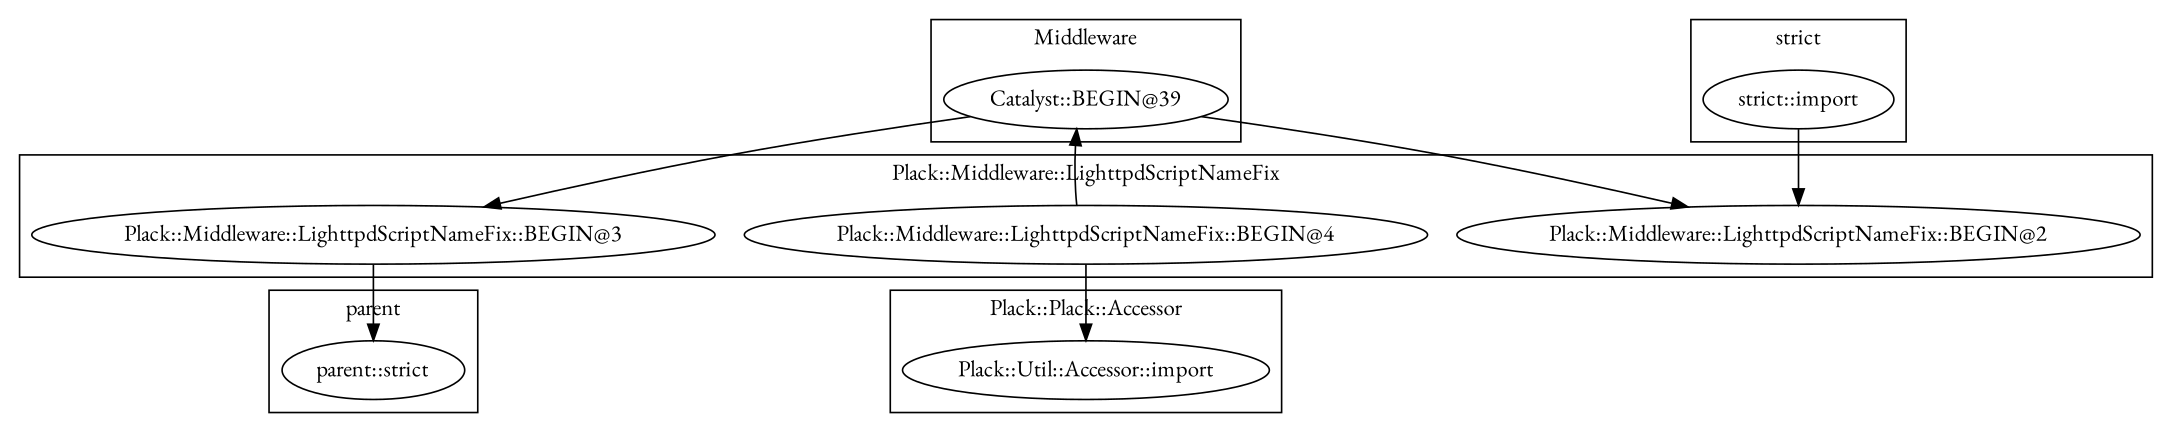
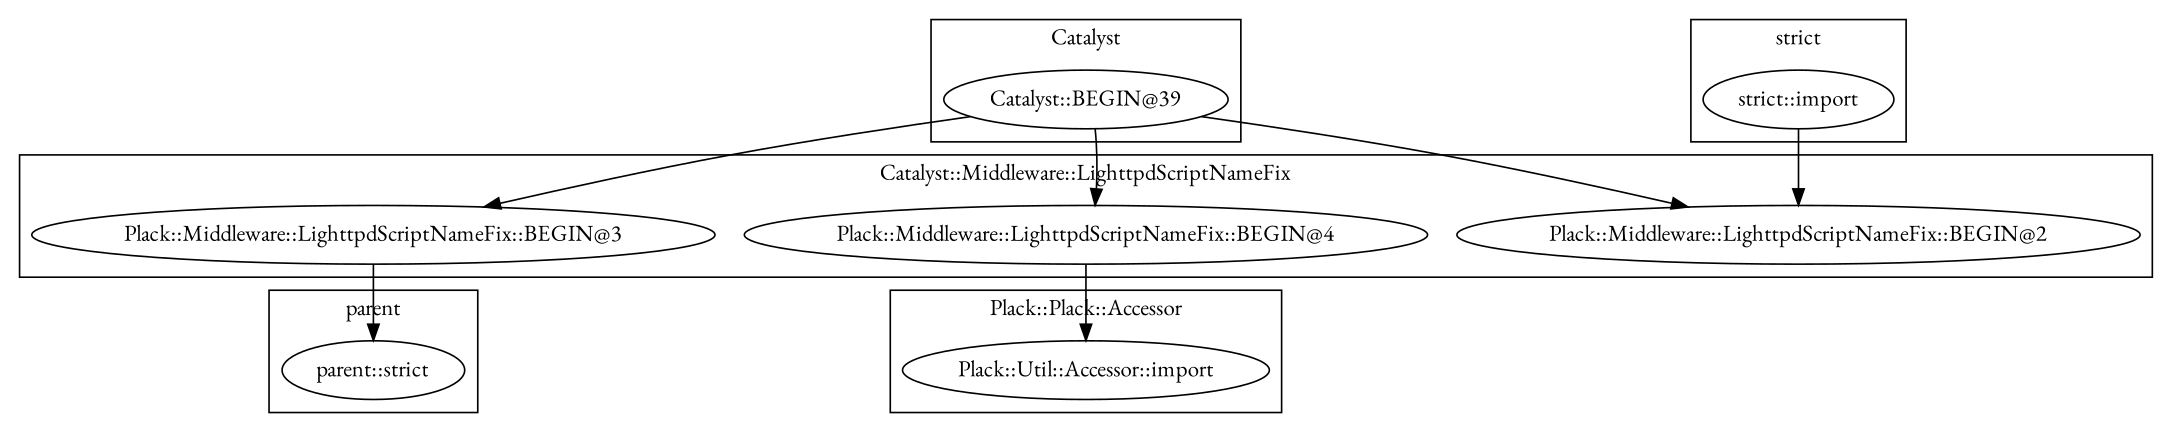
(1086, 38) -> (1086, 38)
(1086, 174) -> (1086, 174)
(1075, 175) -> (1097, 165)
